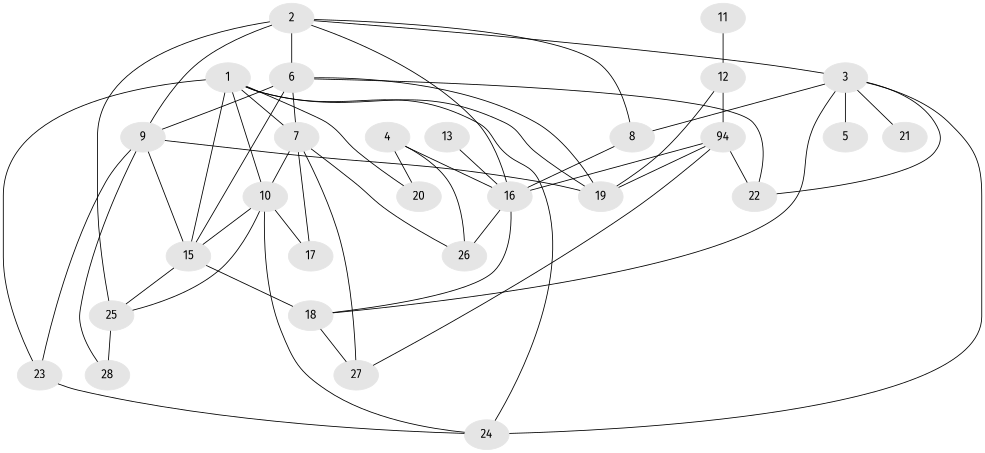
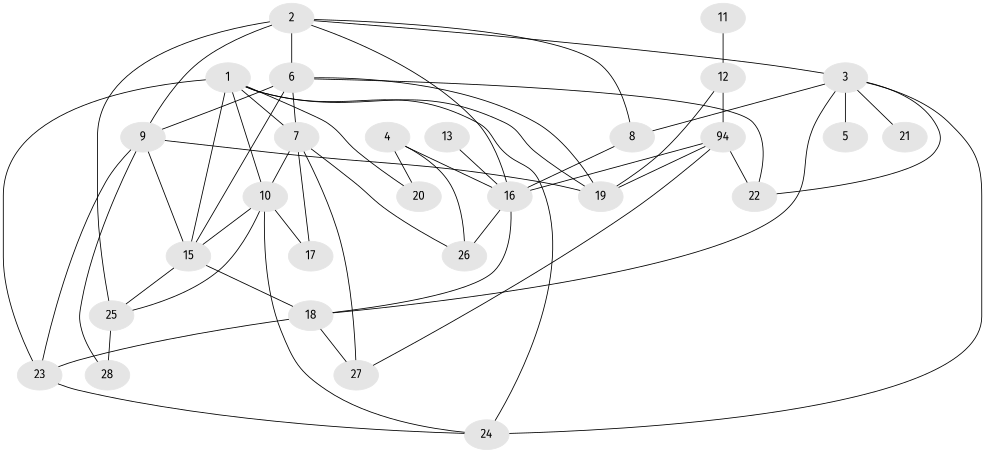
none -> (173, 339)
